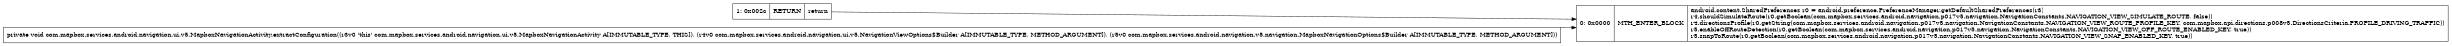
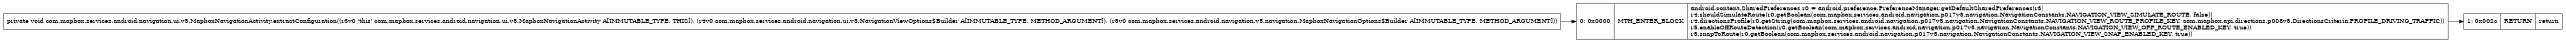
(1202, 16) -> (2454, 22)
